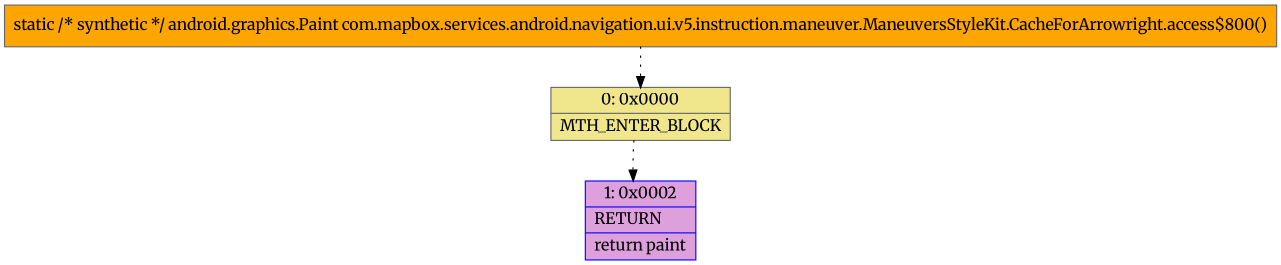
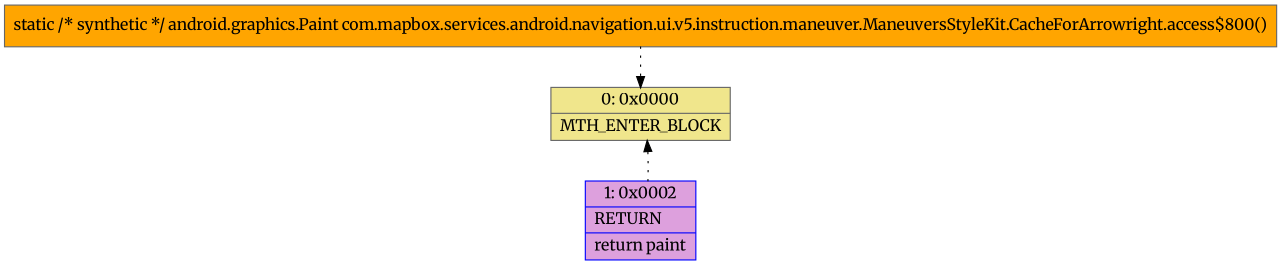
(633, 155) -> (648, 167)
